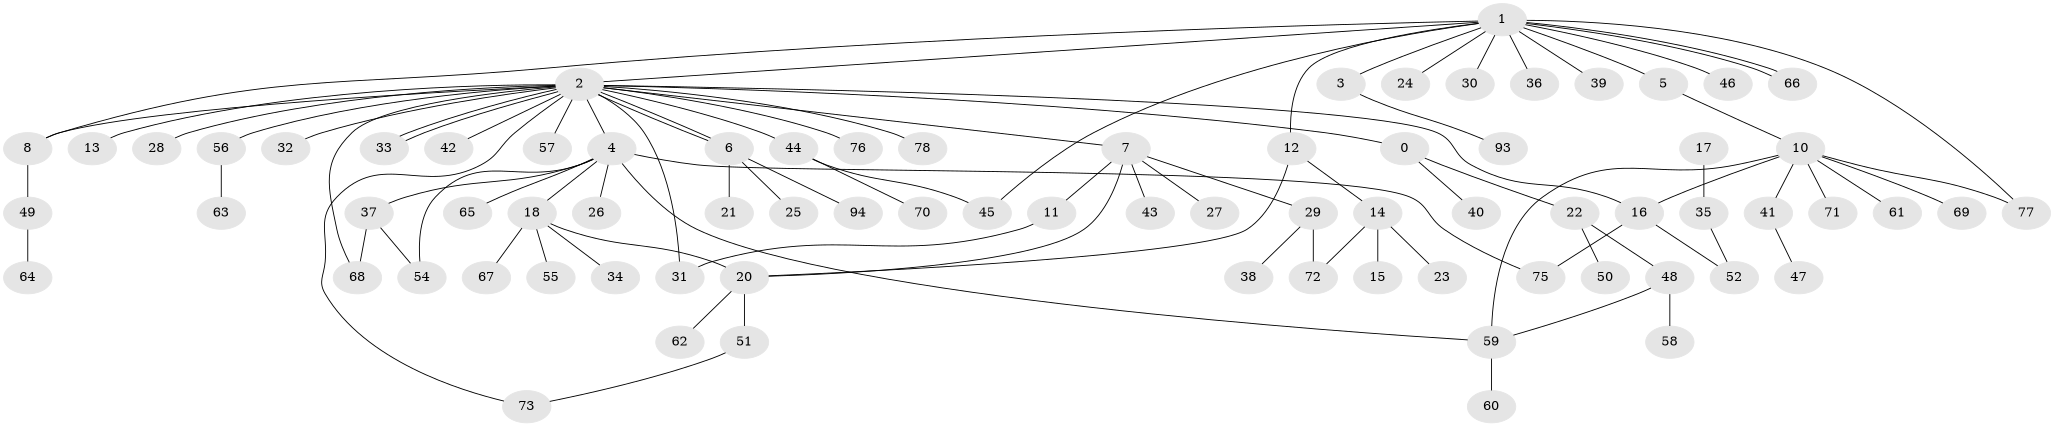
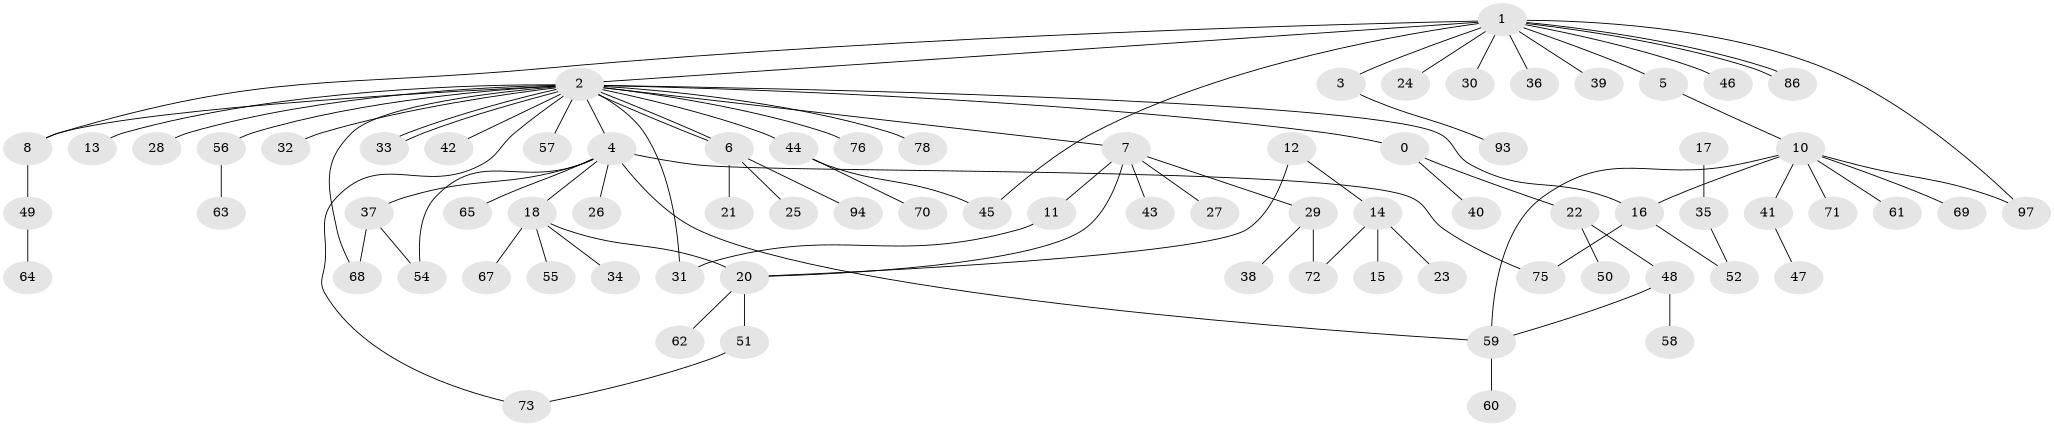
(1323, 58) -> none
(1793, 84) -> (1793, 84)
(2026, 213) -> (2026, 213)
